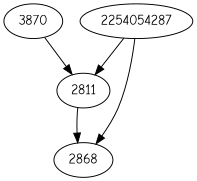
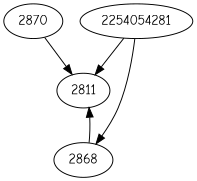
(33, 21) -> (33, 21)
(136, 21) -> (136, 21)
(77, 120) -> (90, 130)
